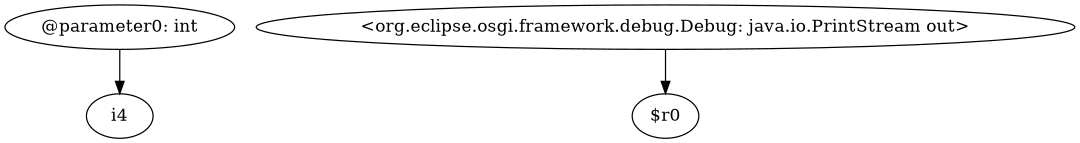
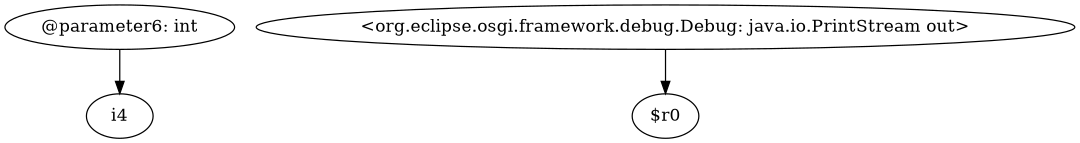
(120, 27) -> (120, 27)
